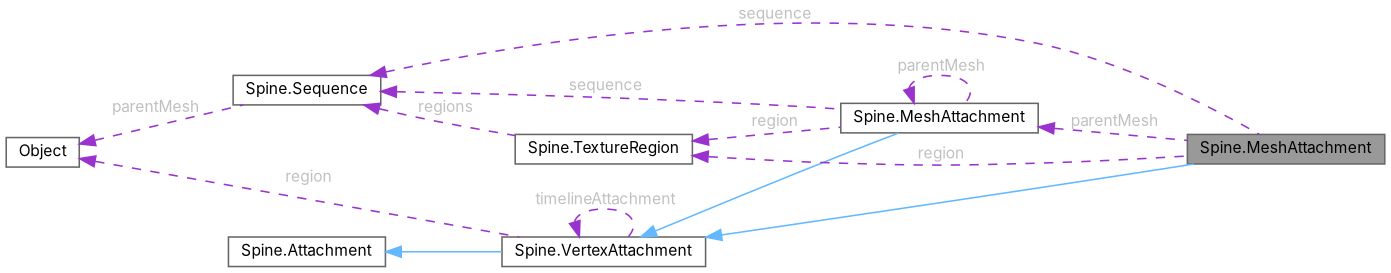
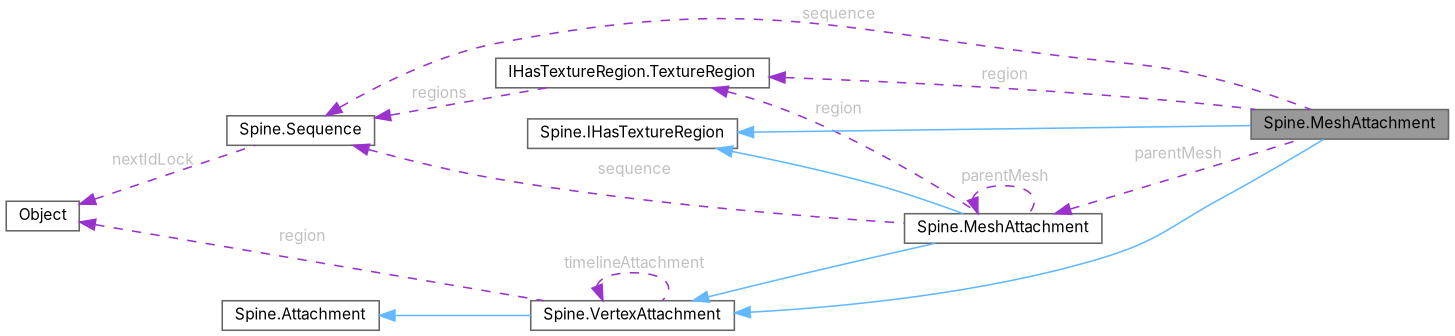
(154, 108) -> (151, 161)
none -> (633, 134)
(604, 149) -> (633, 73)
